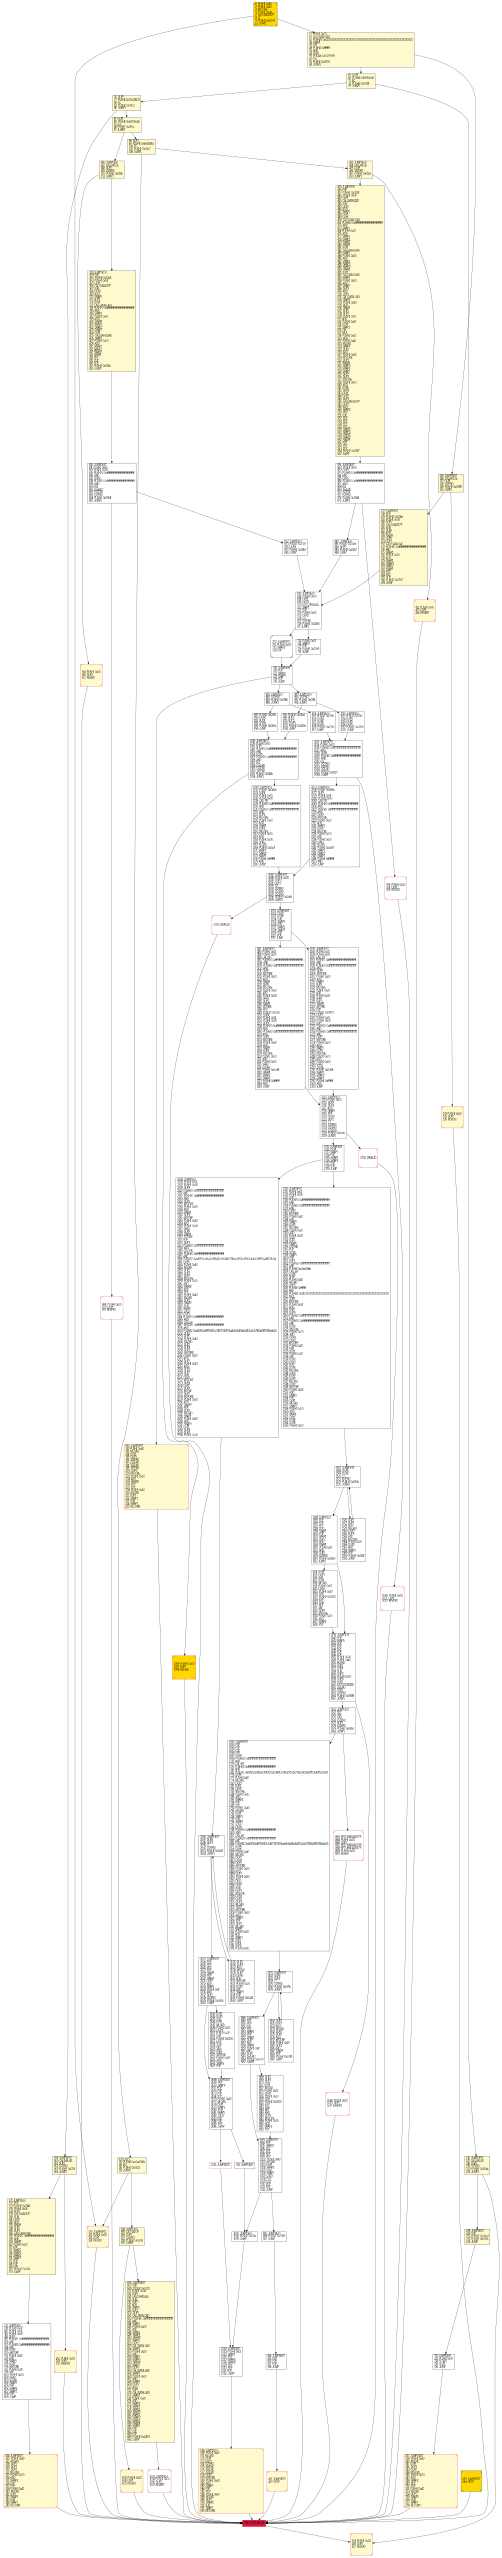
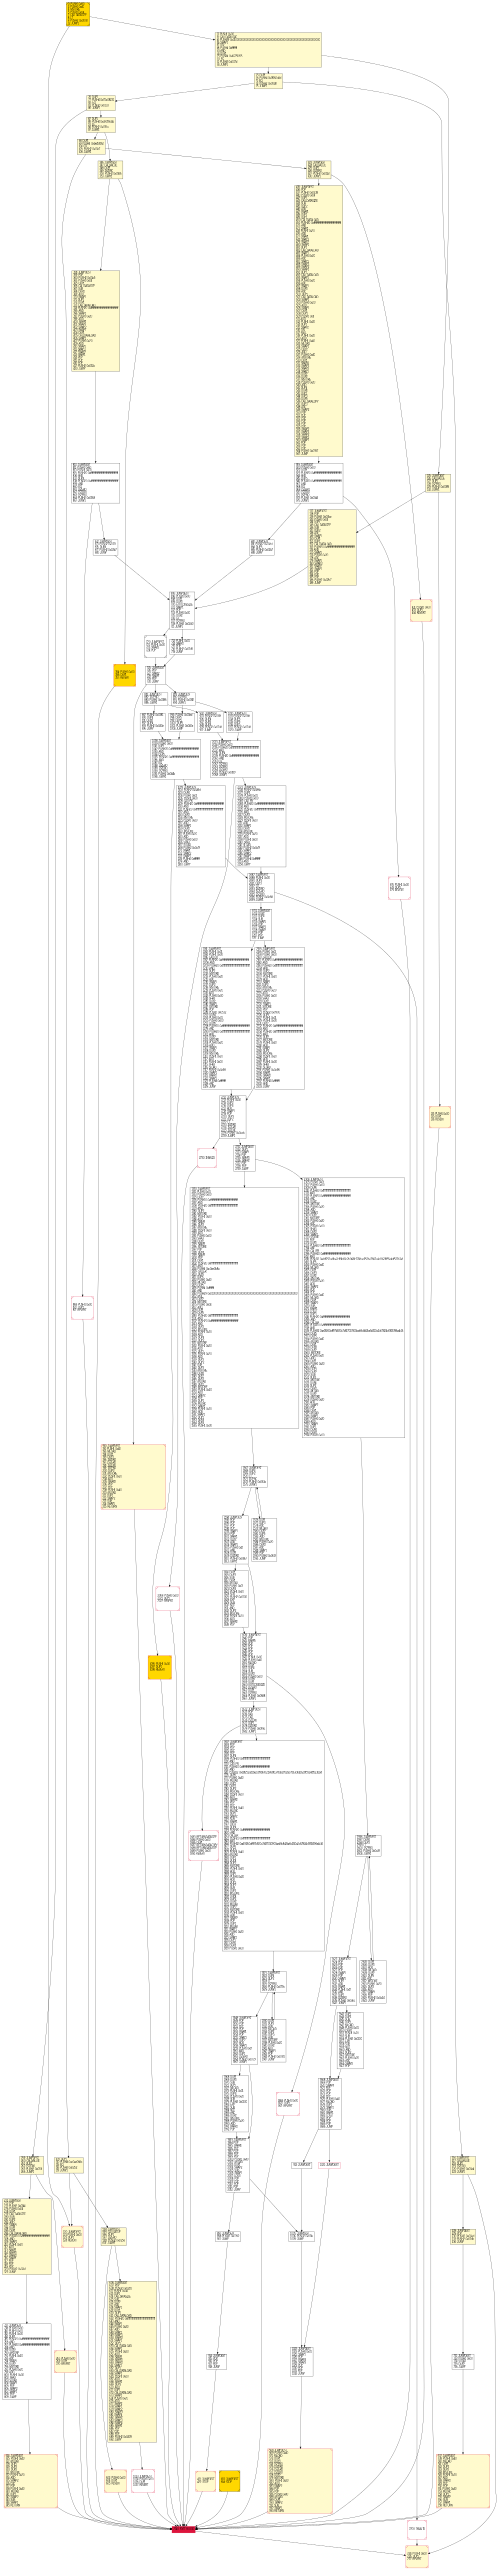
(91, 675) -> (125, 675)
(197, 1732) -> (417, 2542)
